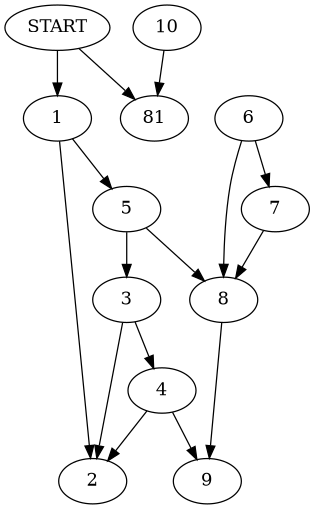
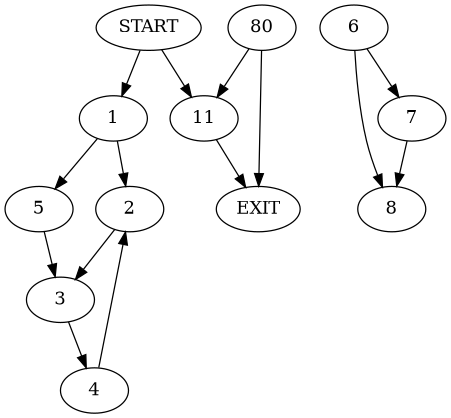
(167, 28) -> (262, 28)
(154, 118) -> (204, 118)
none -> (258, 209)
(171, 250) -> none
(111, 384) -> (99, 249)
(207, 481) -> none
